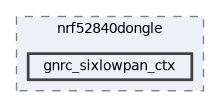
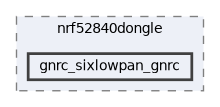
(110, 67) -> (110, 67)
